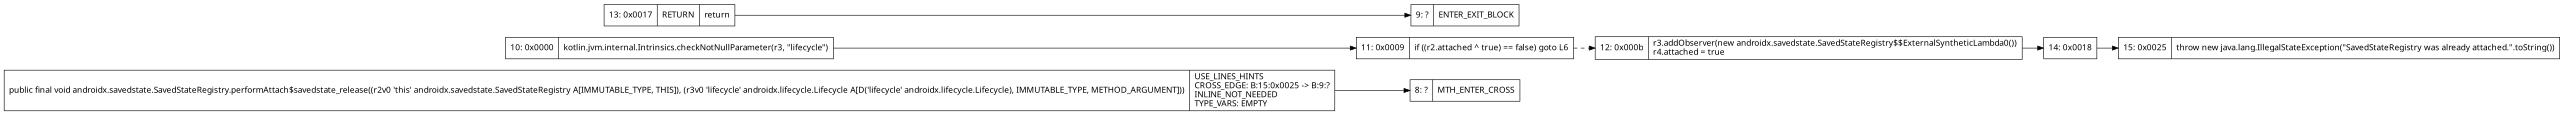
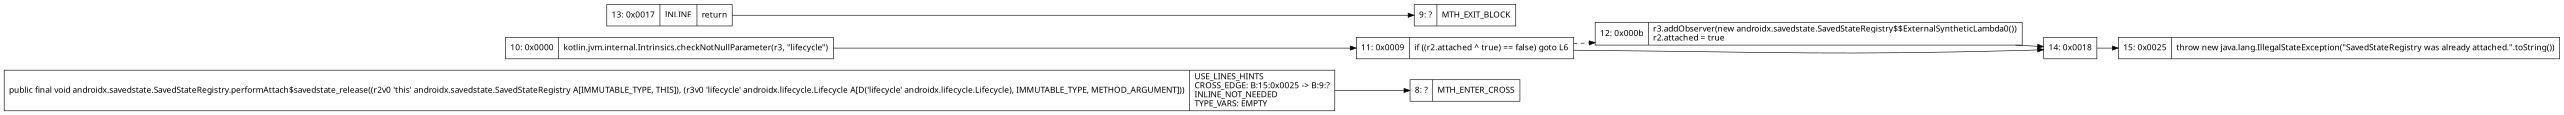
(678, 15) -> (678, 15)
(1476, 15) -> (1476, 15)
(1689, 52) -> (1689, 38)
none -> (1806, 53)
